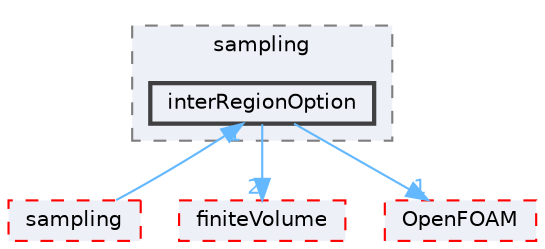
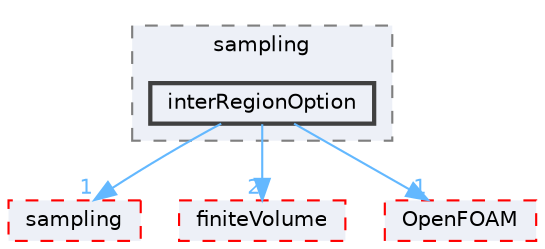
(171, 169) -> (166, 155)
